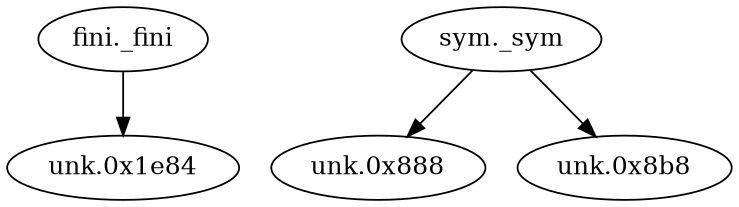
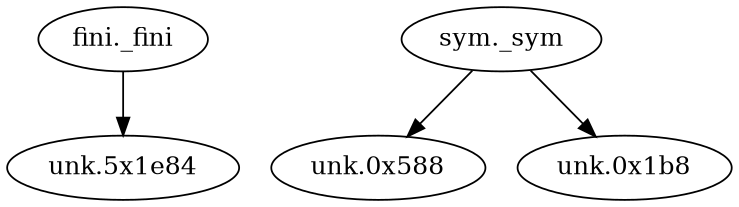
(123, 168) -> (123, 168)
(378, 168) -> (378, 168)
(625, 168) -> (625, 168)
